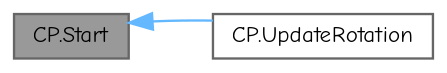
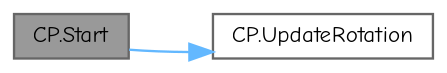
(183, 21) -> (159, 51)
